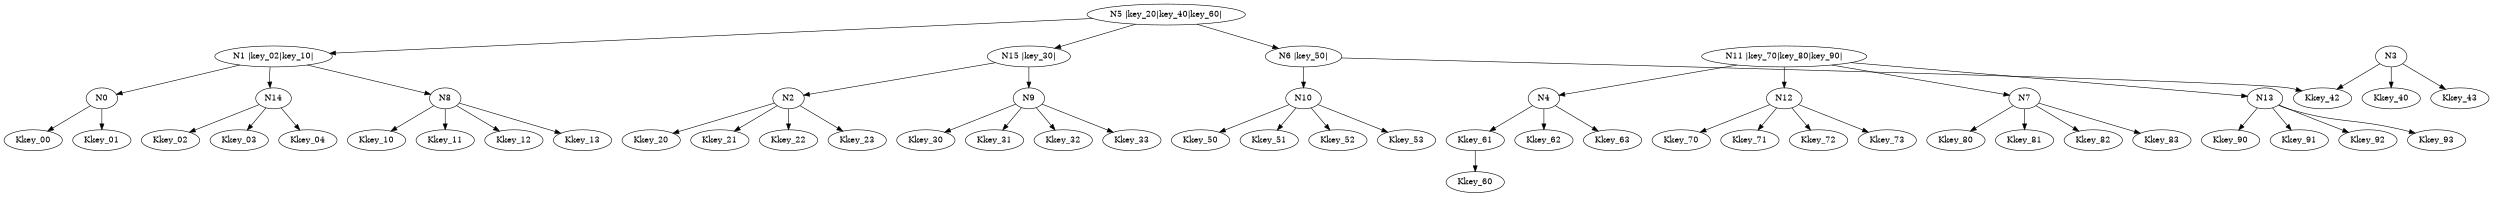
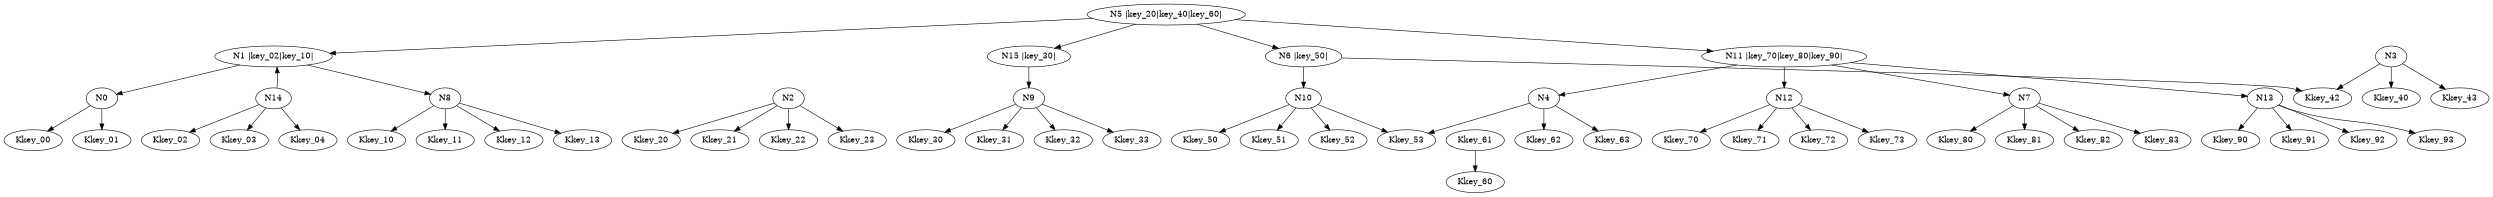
none -> (1471, 35)
(270, 75) -> (277, 80)
(902, 78) -> none
(1514, 117) -> (1482, 117)
